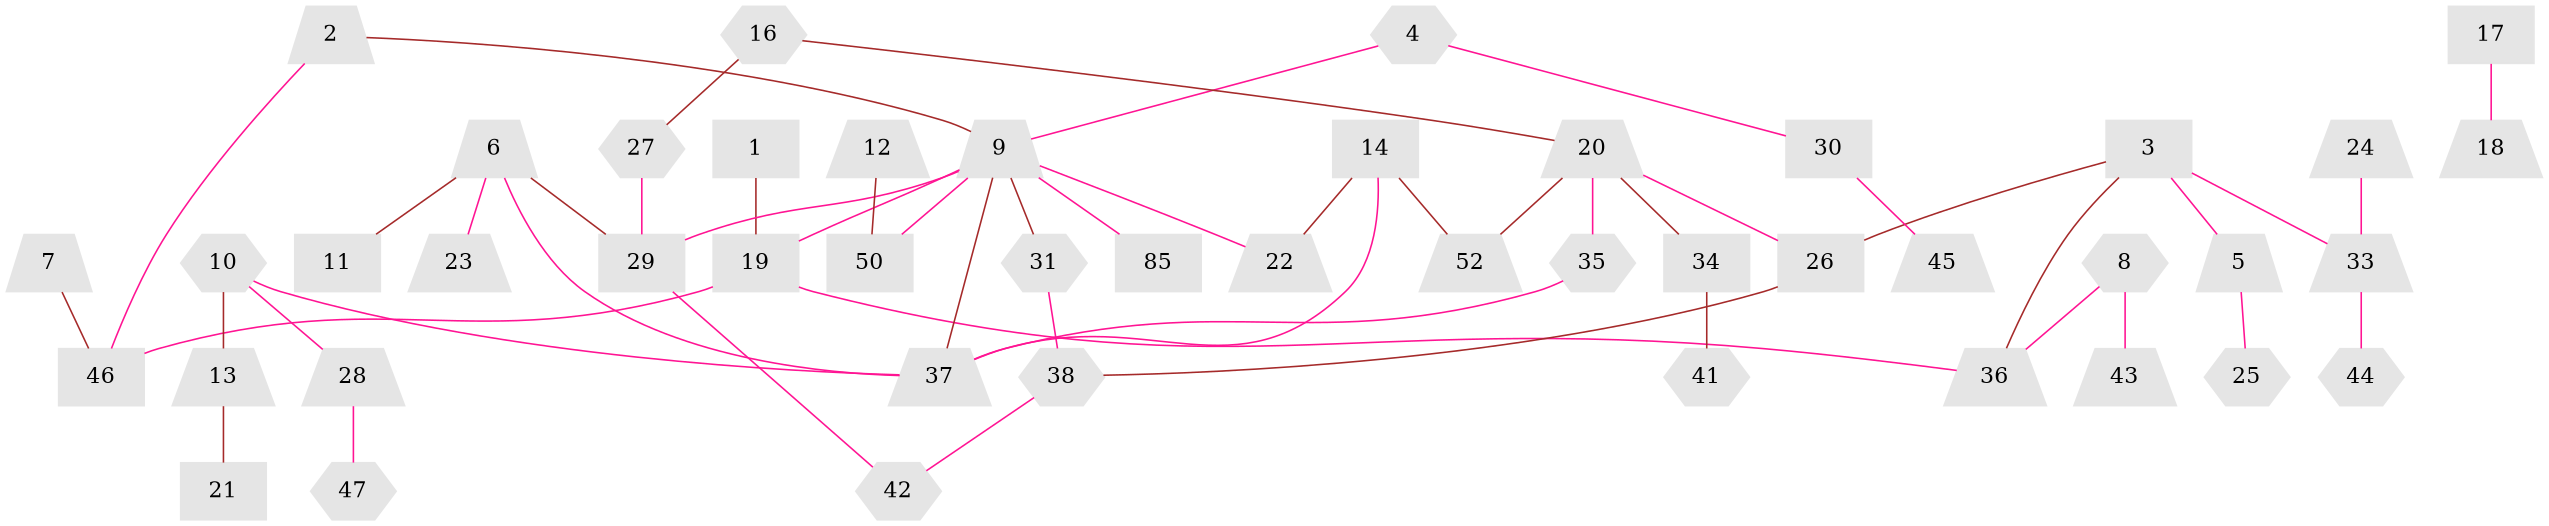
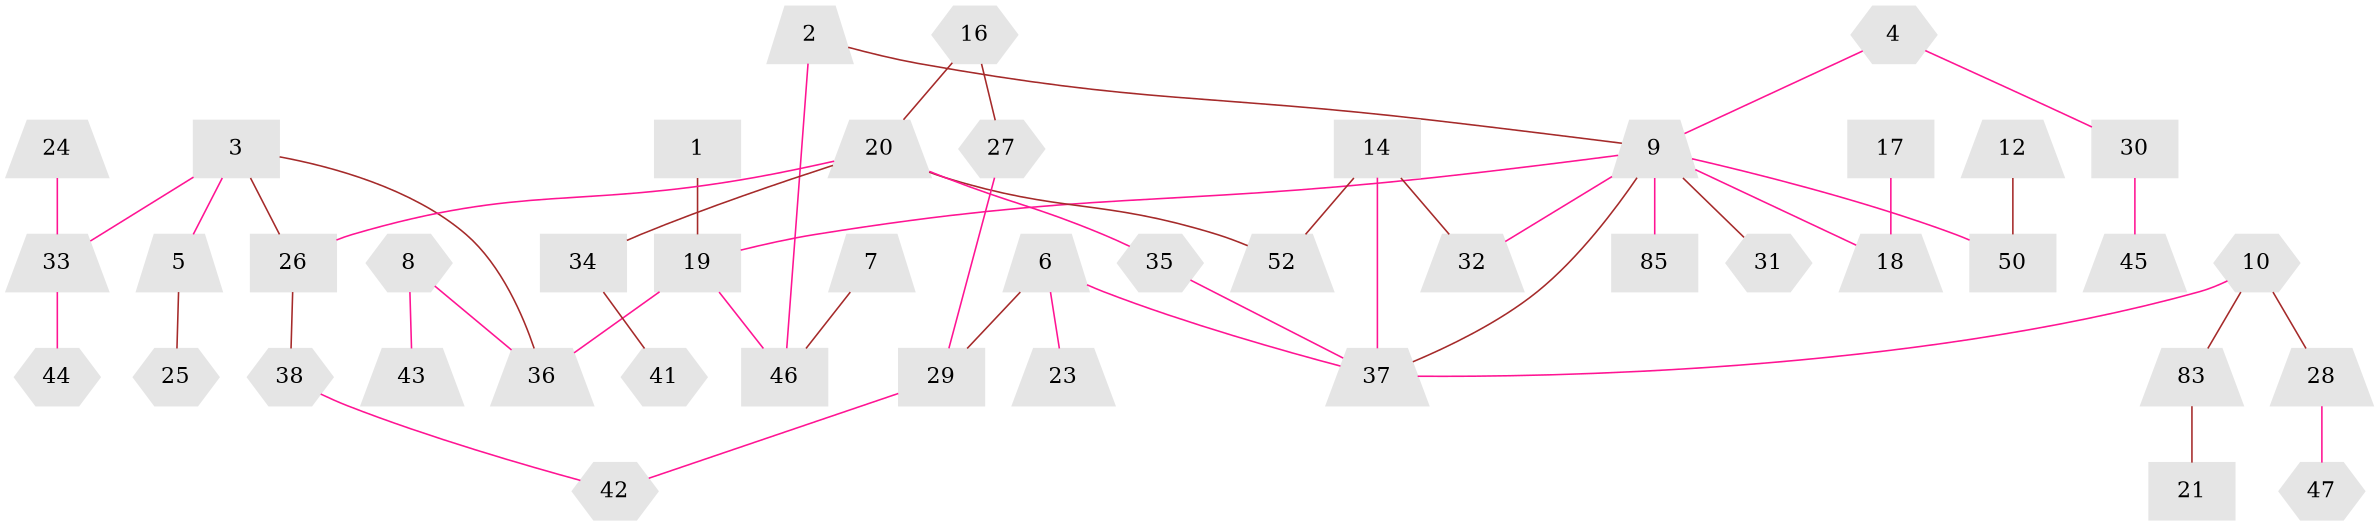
(822, 206) -> (1776, 207)
(338, 263) -> none
(1280, 263) -> (1472, 263)
(282, 315) -> (2290, 320)
(1053, 320) -> none
(2243, 320) -> (178, 320)
(223, 377) -> (2192, 377)
